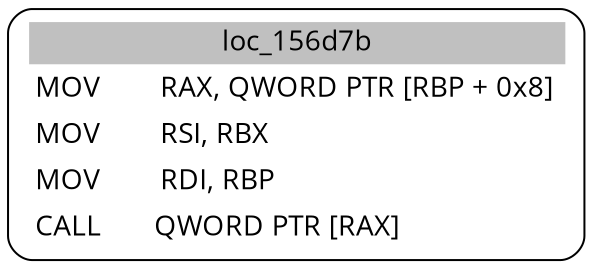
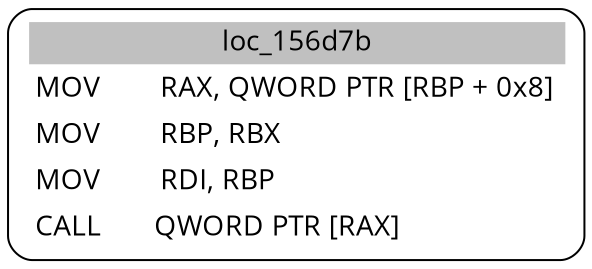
(153, 135) -> (159, 135)
